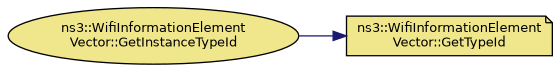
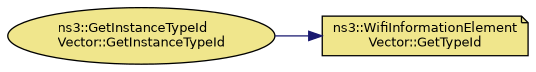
(153, 36) -> (141, 36)
